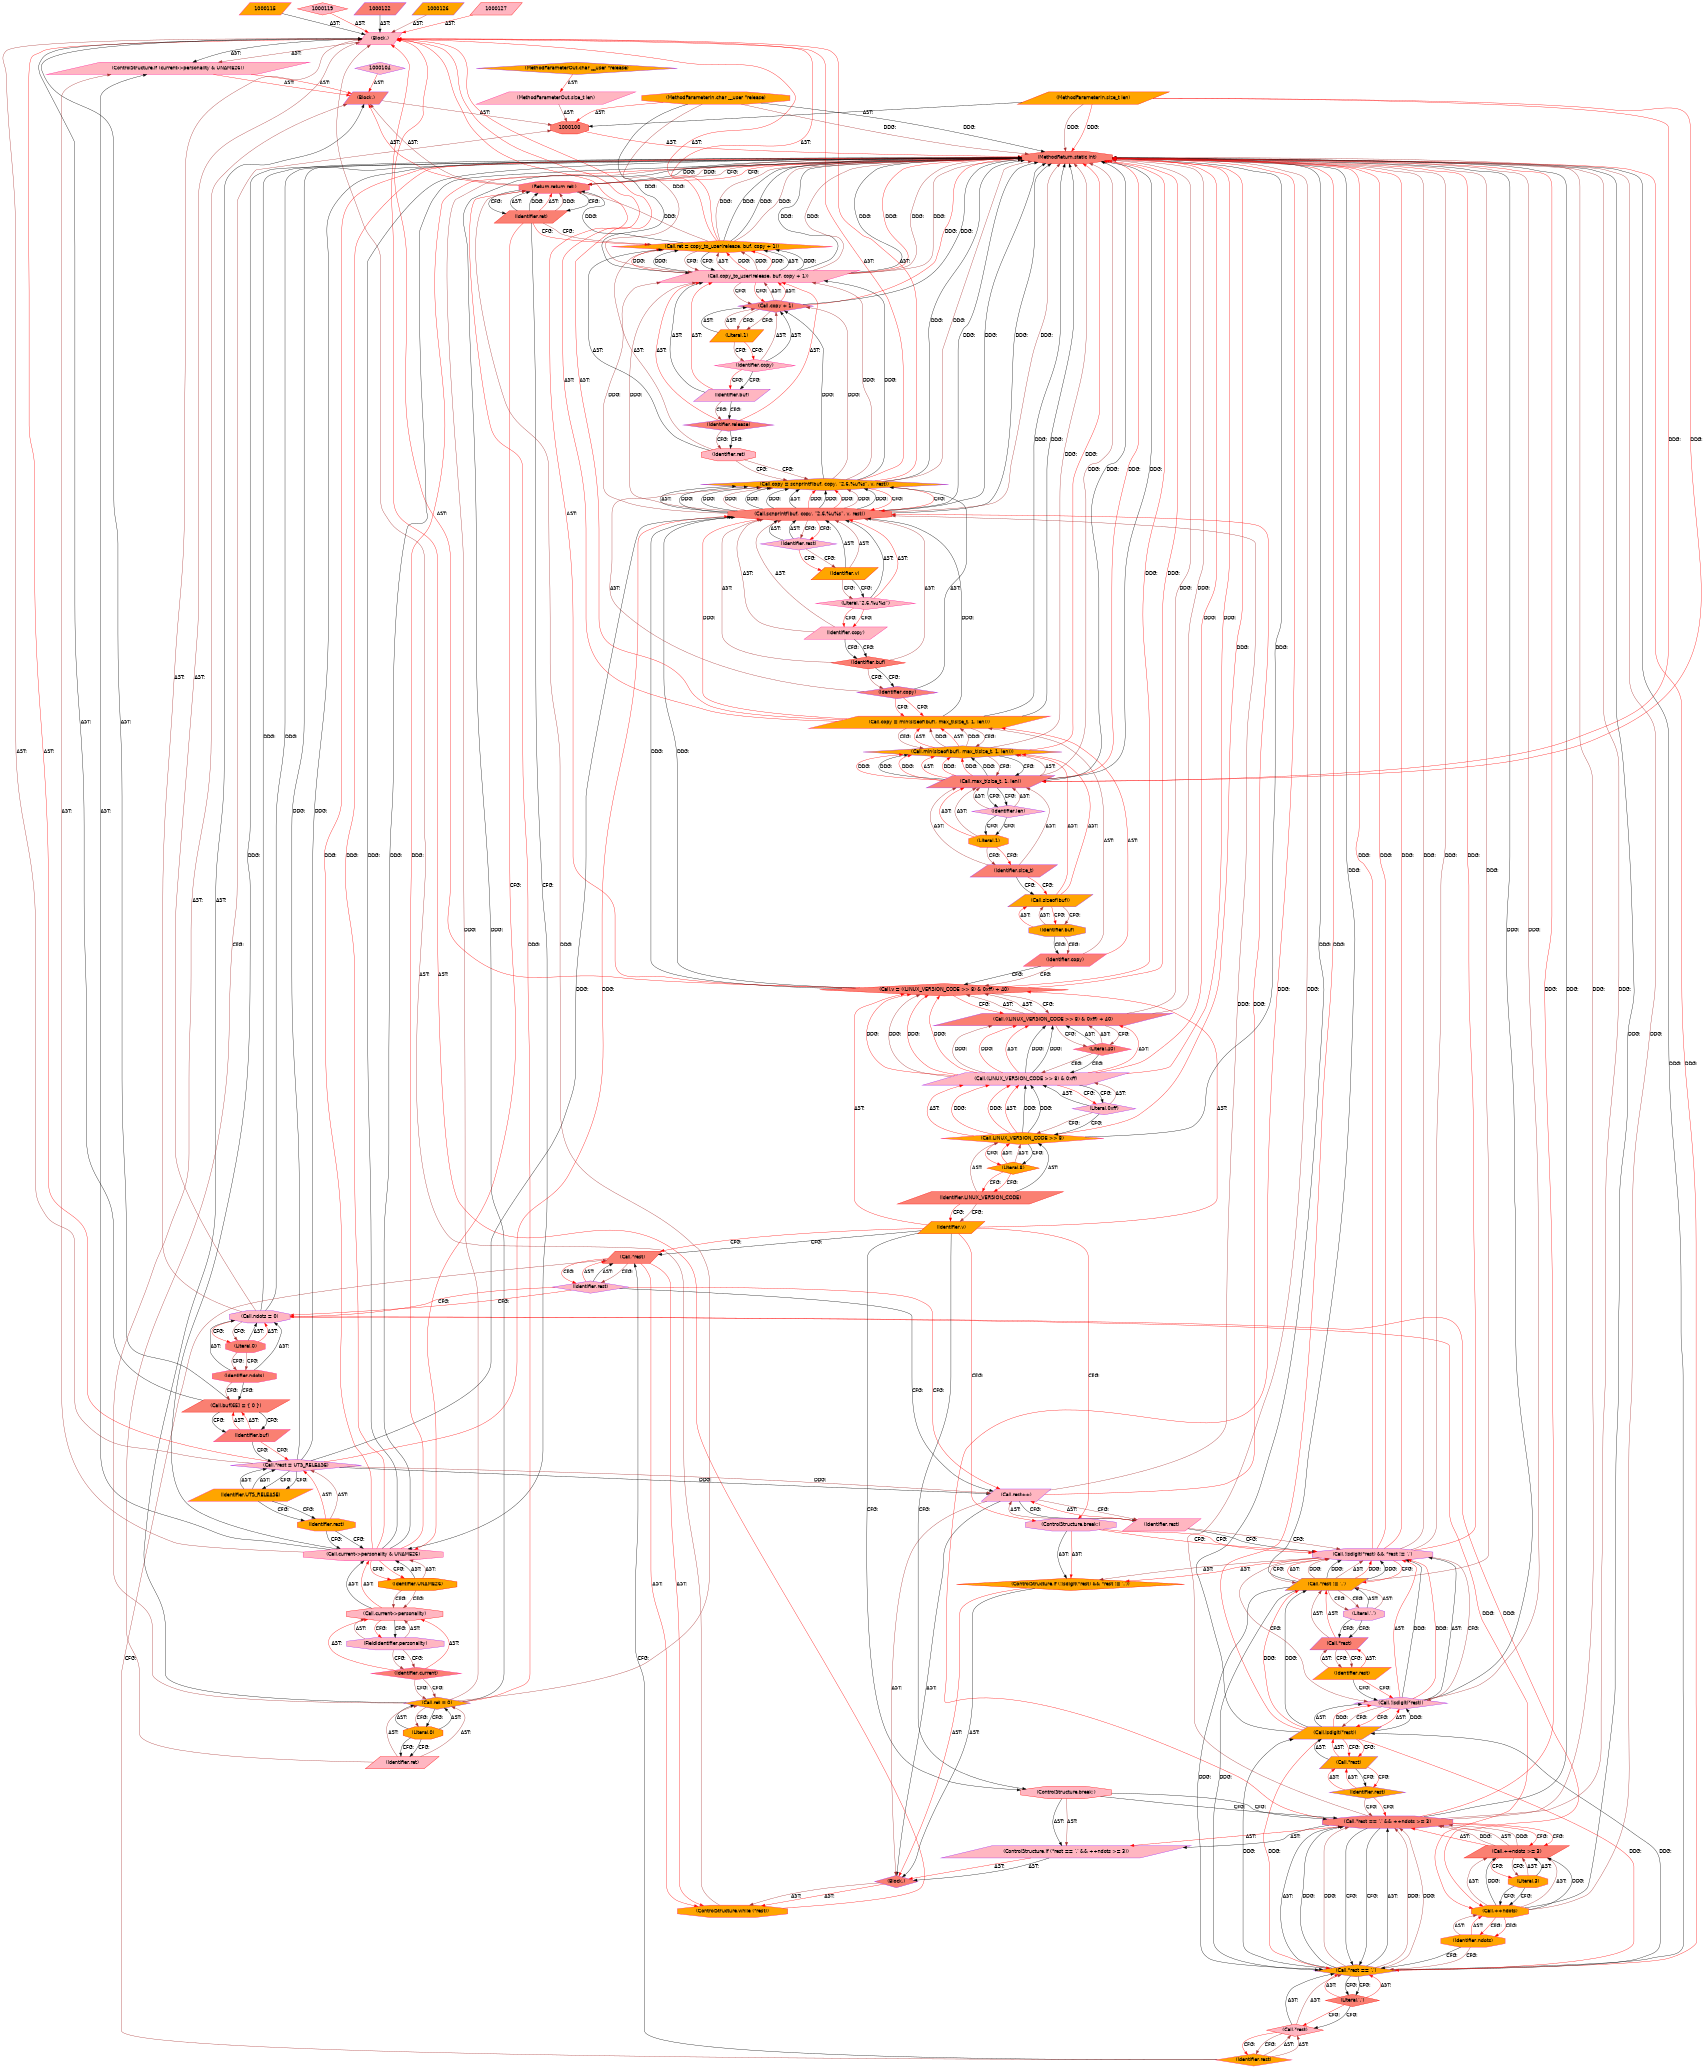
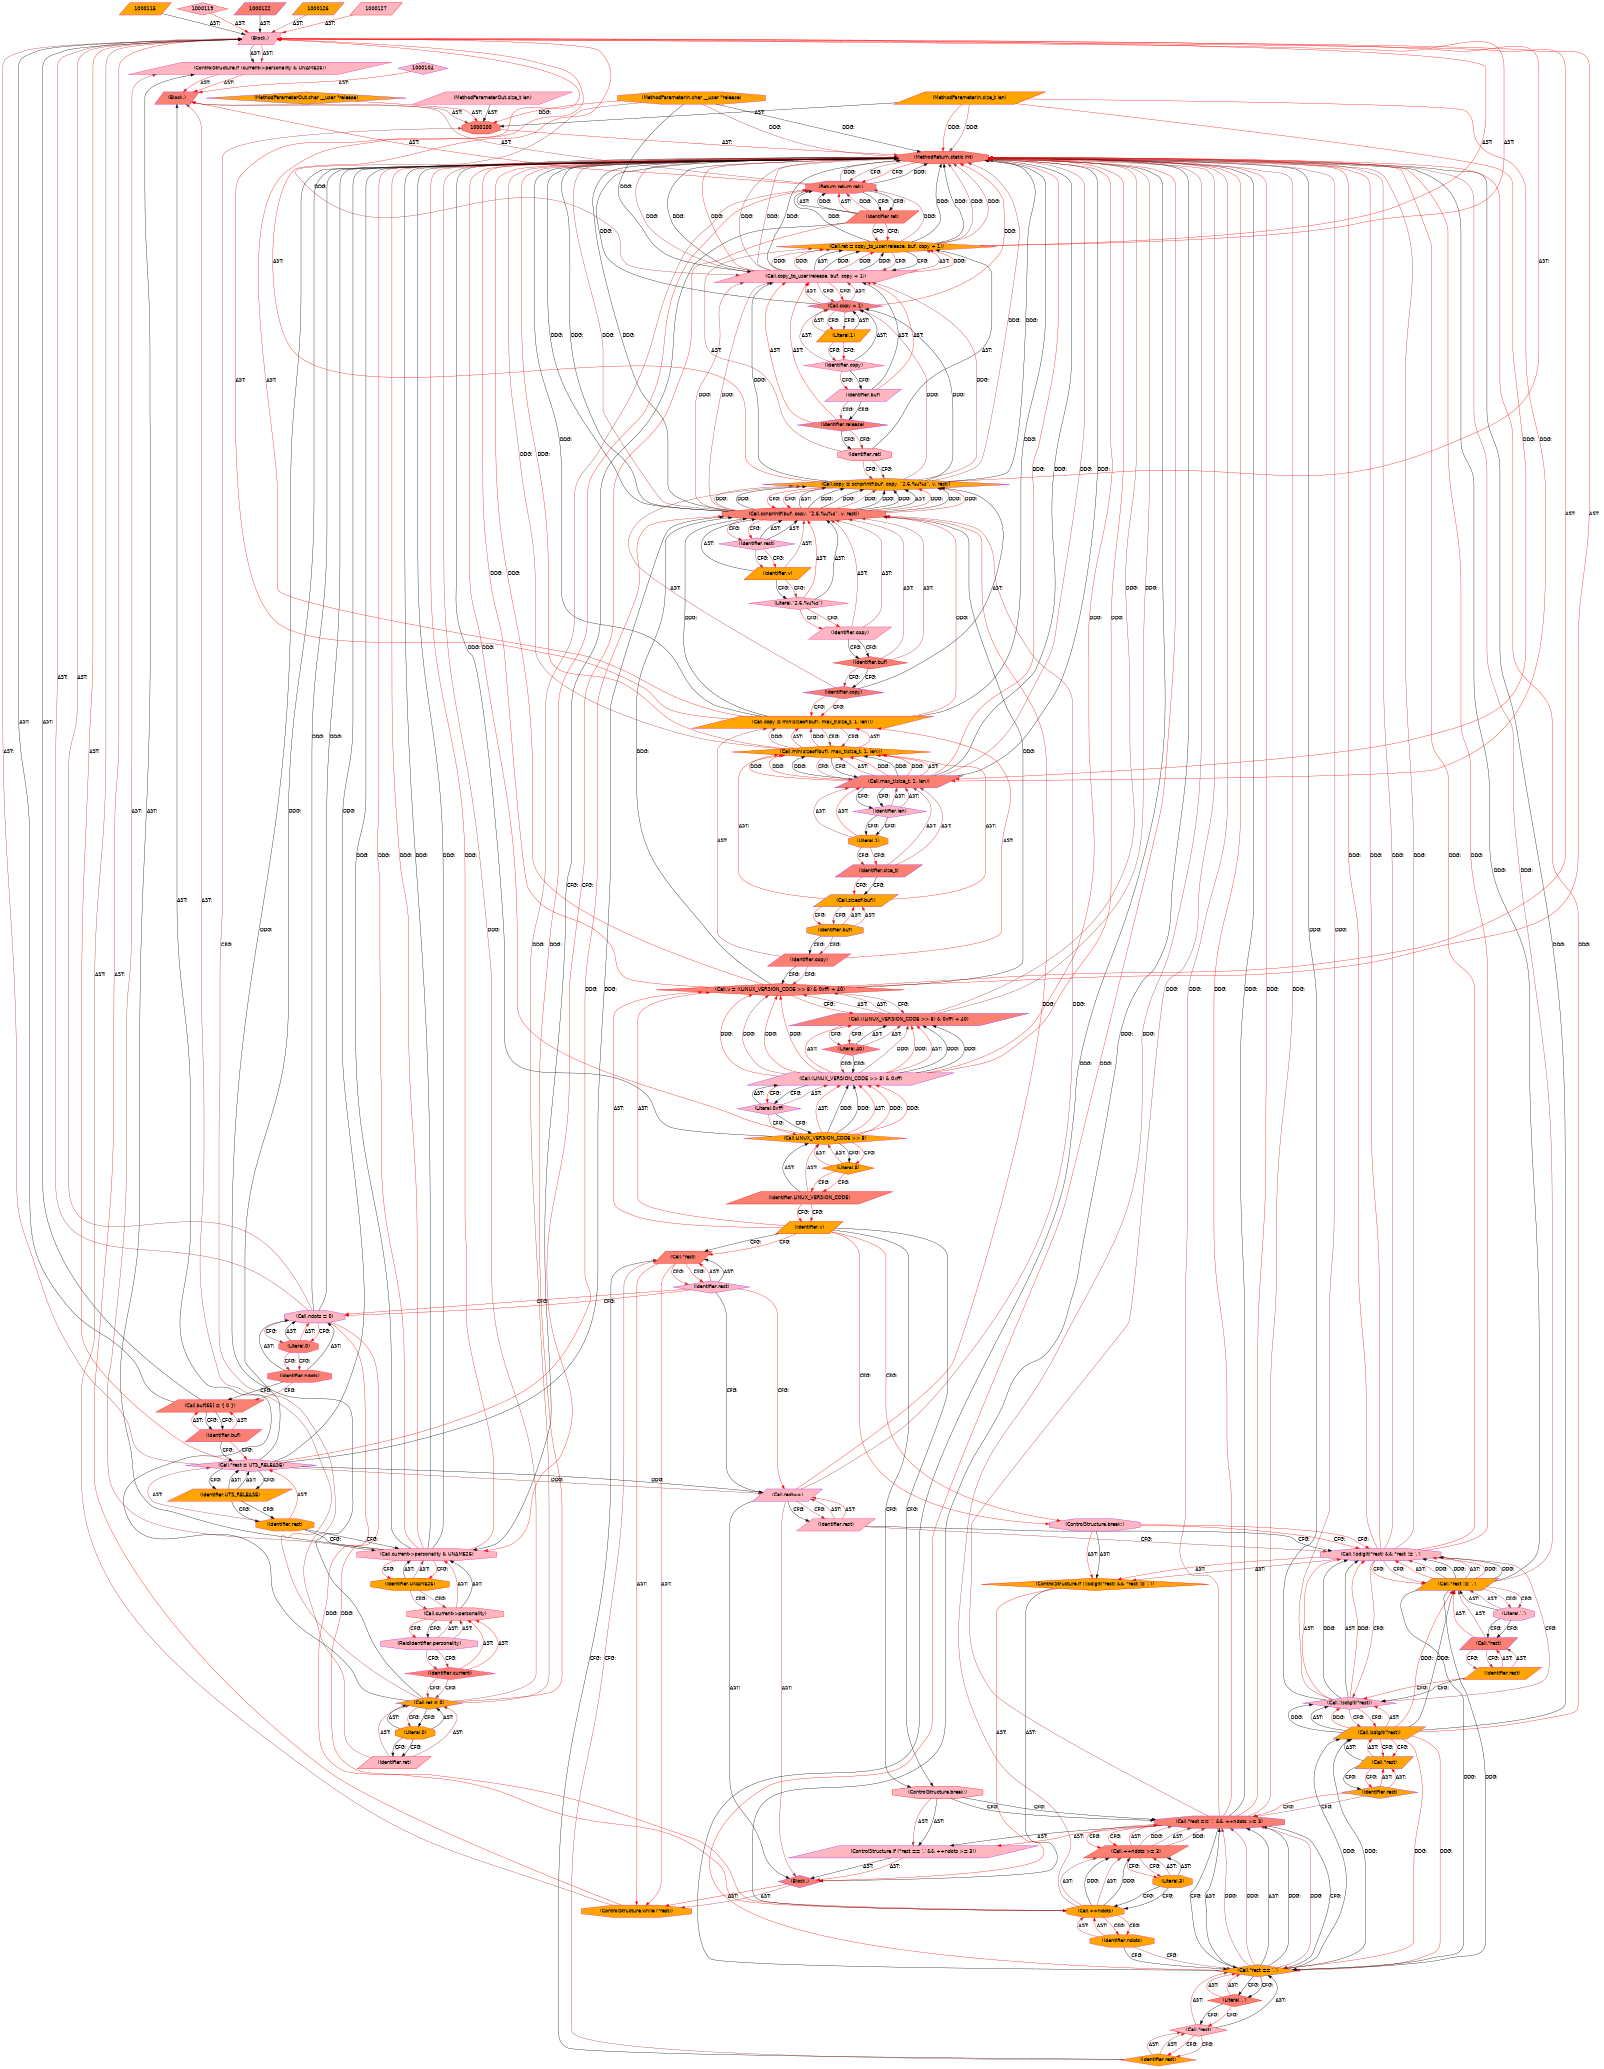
(567, 82) -> (439, 107)
(562, 111) -> (488, 111)
(601, 113) -> (545, 113)
(963, 752) -> (831, 752)
